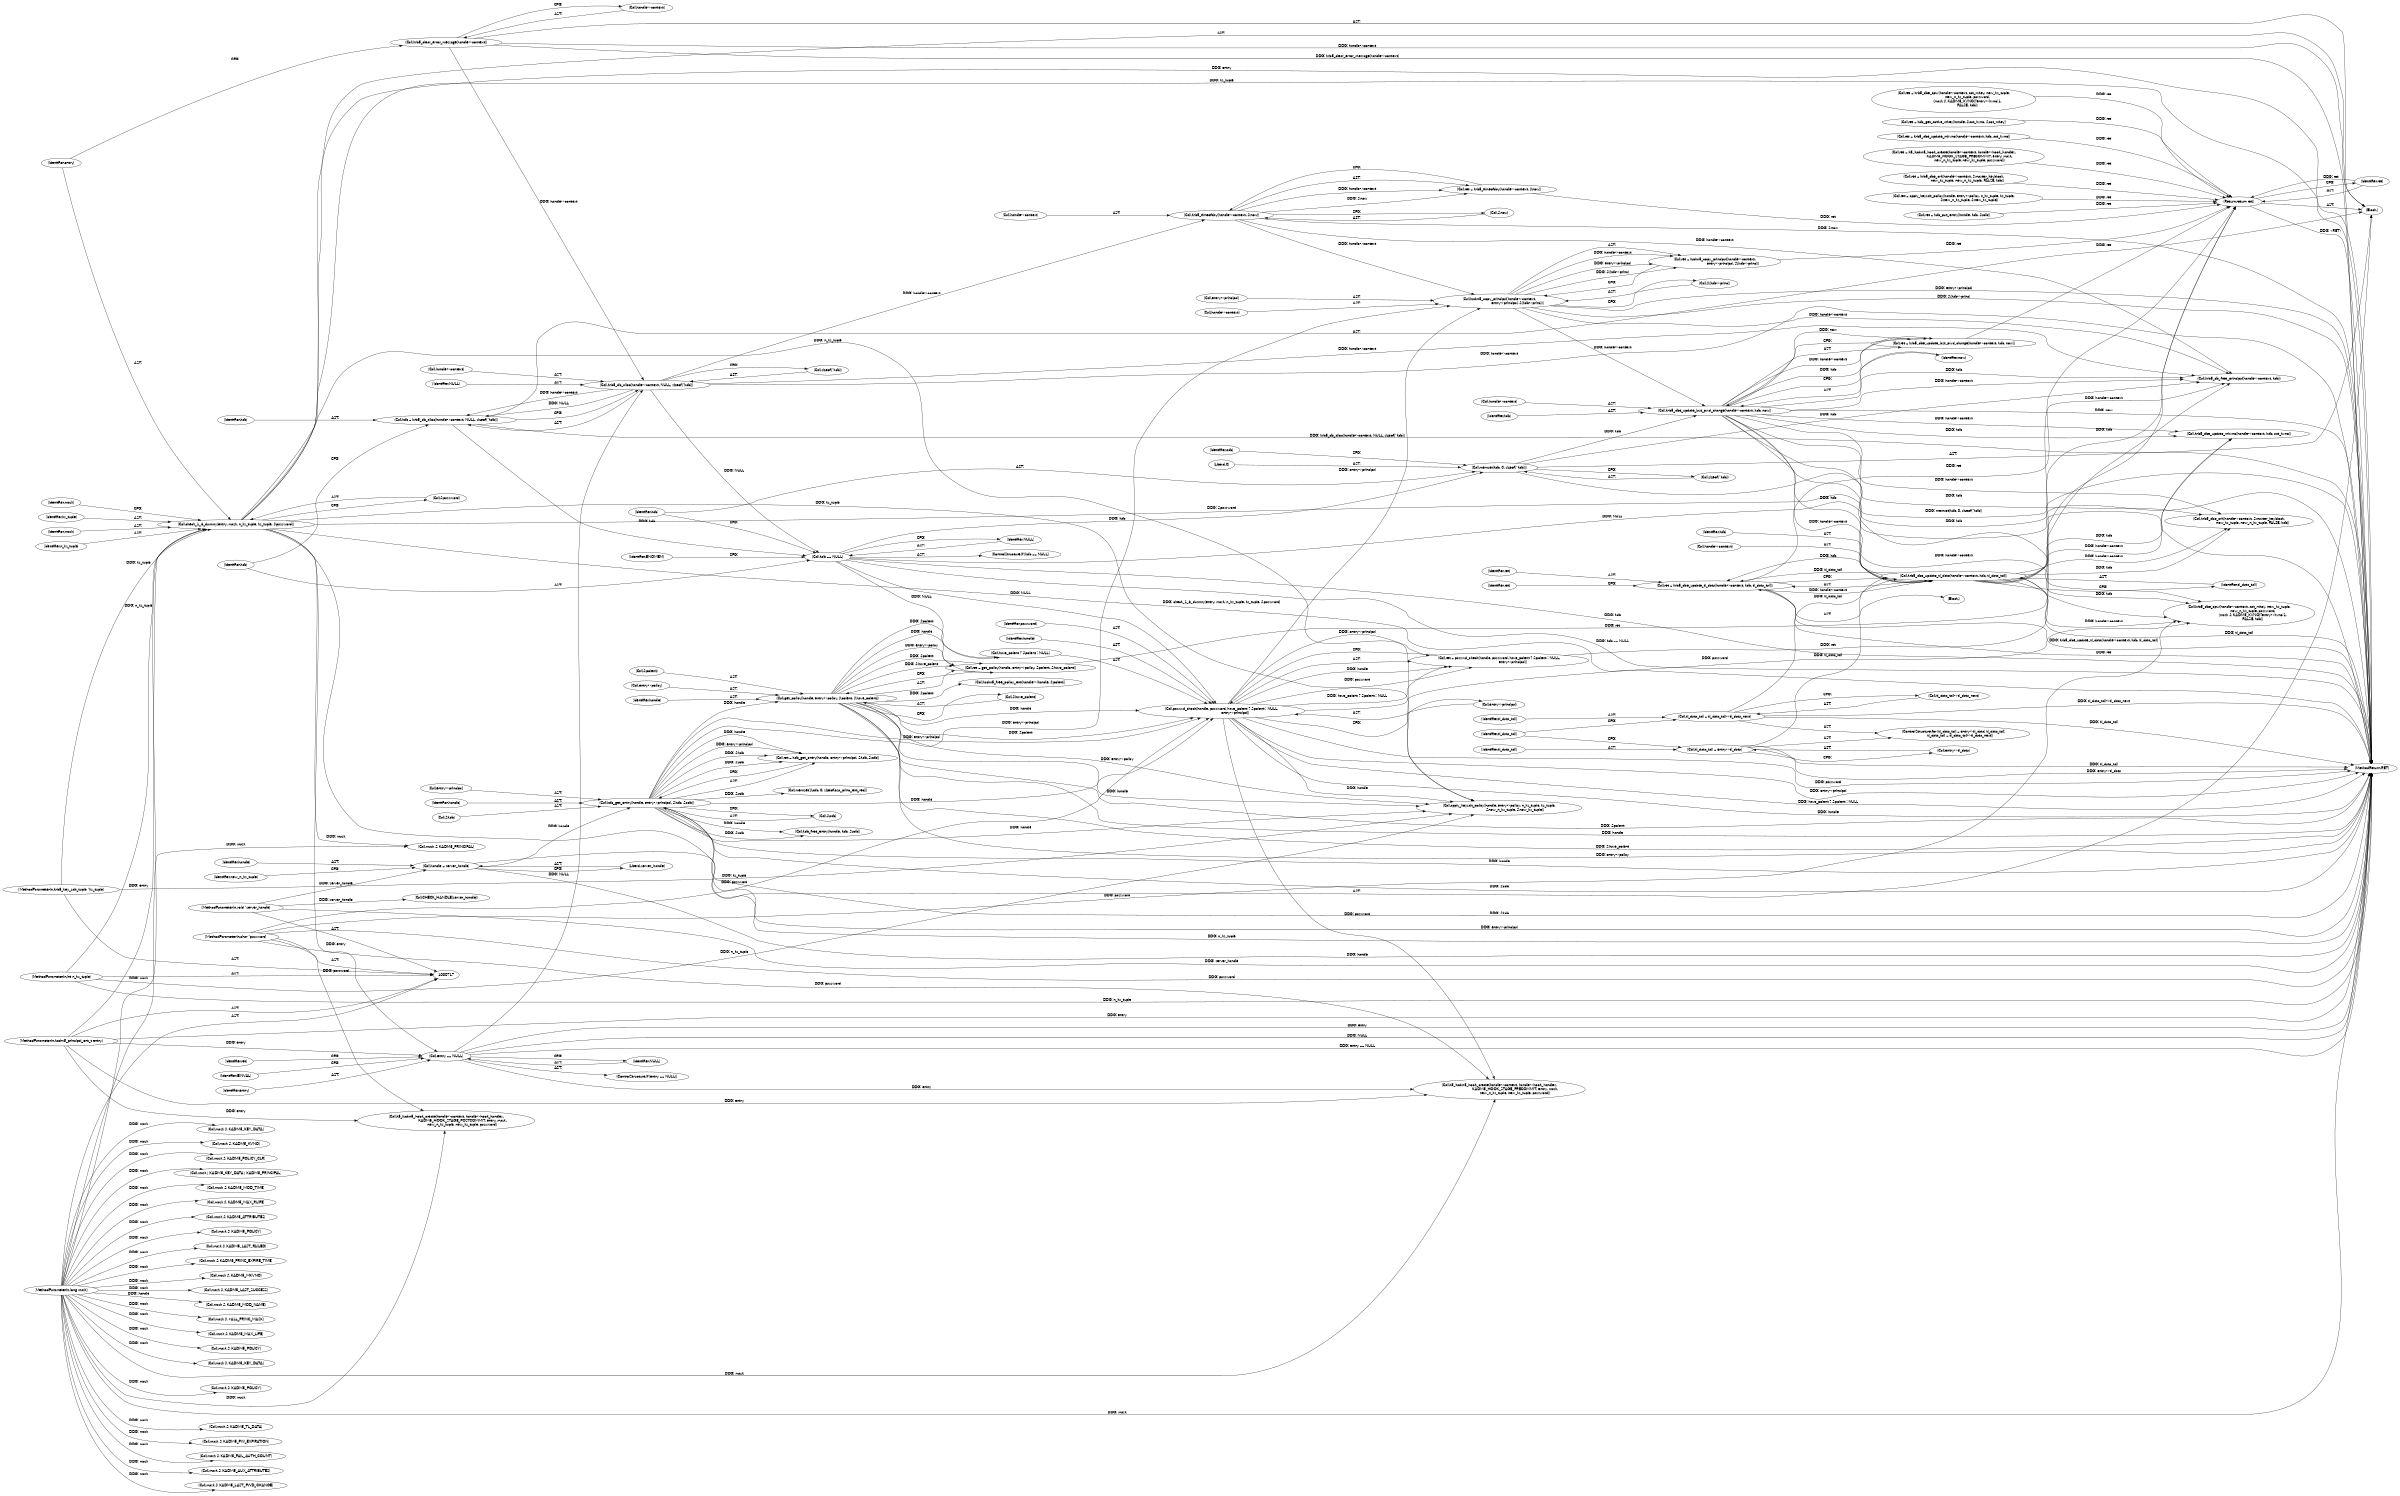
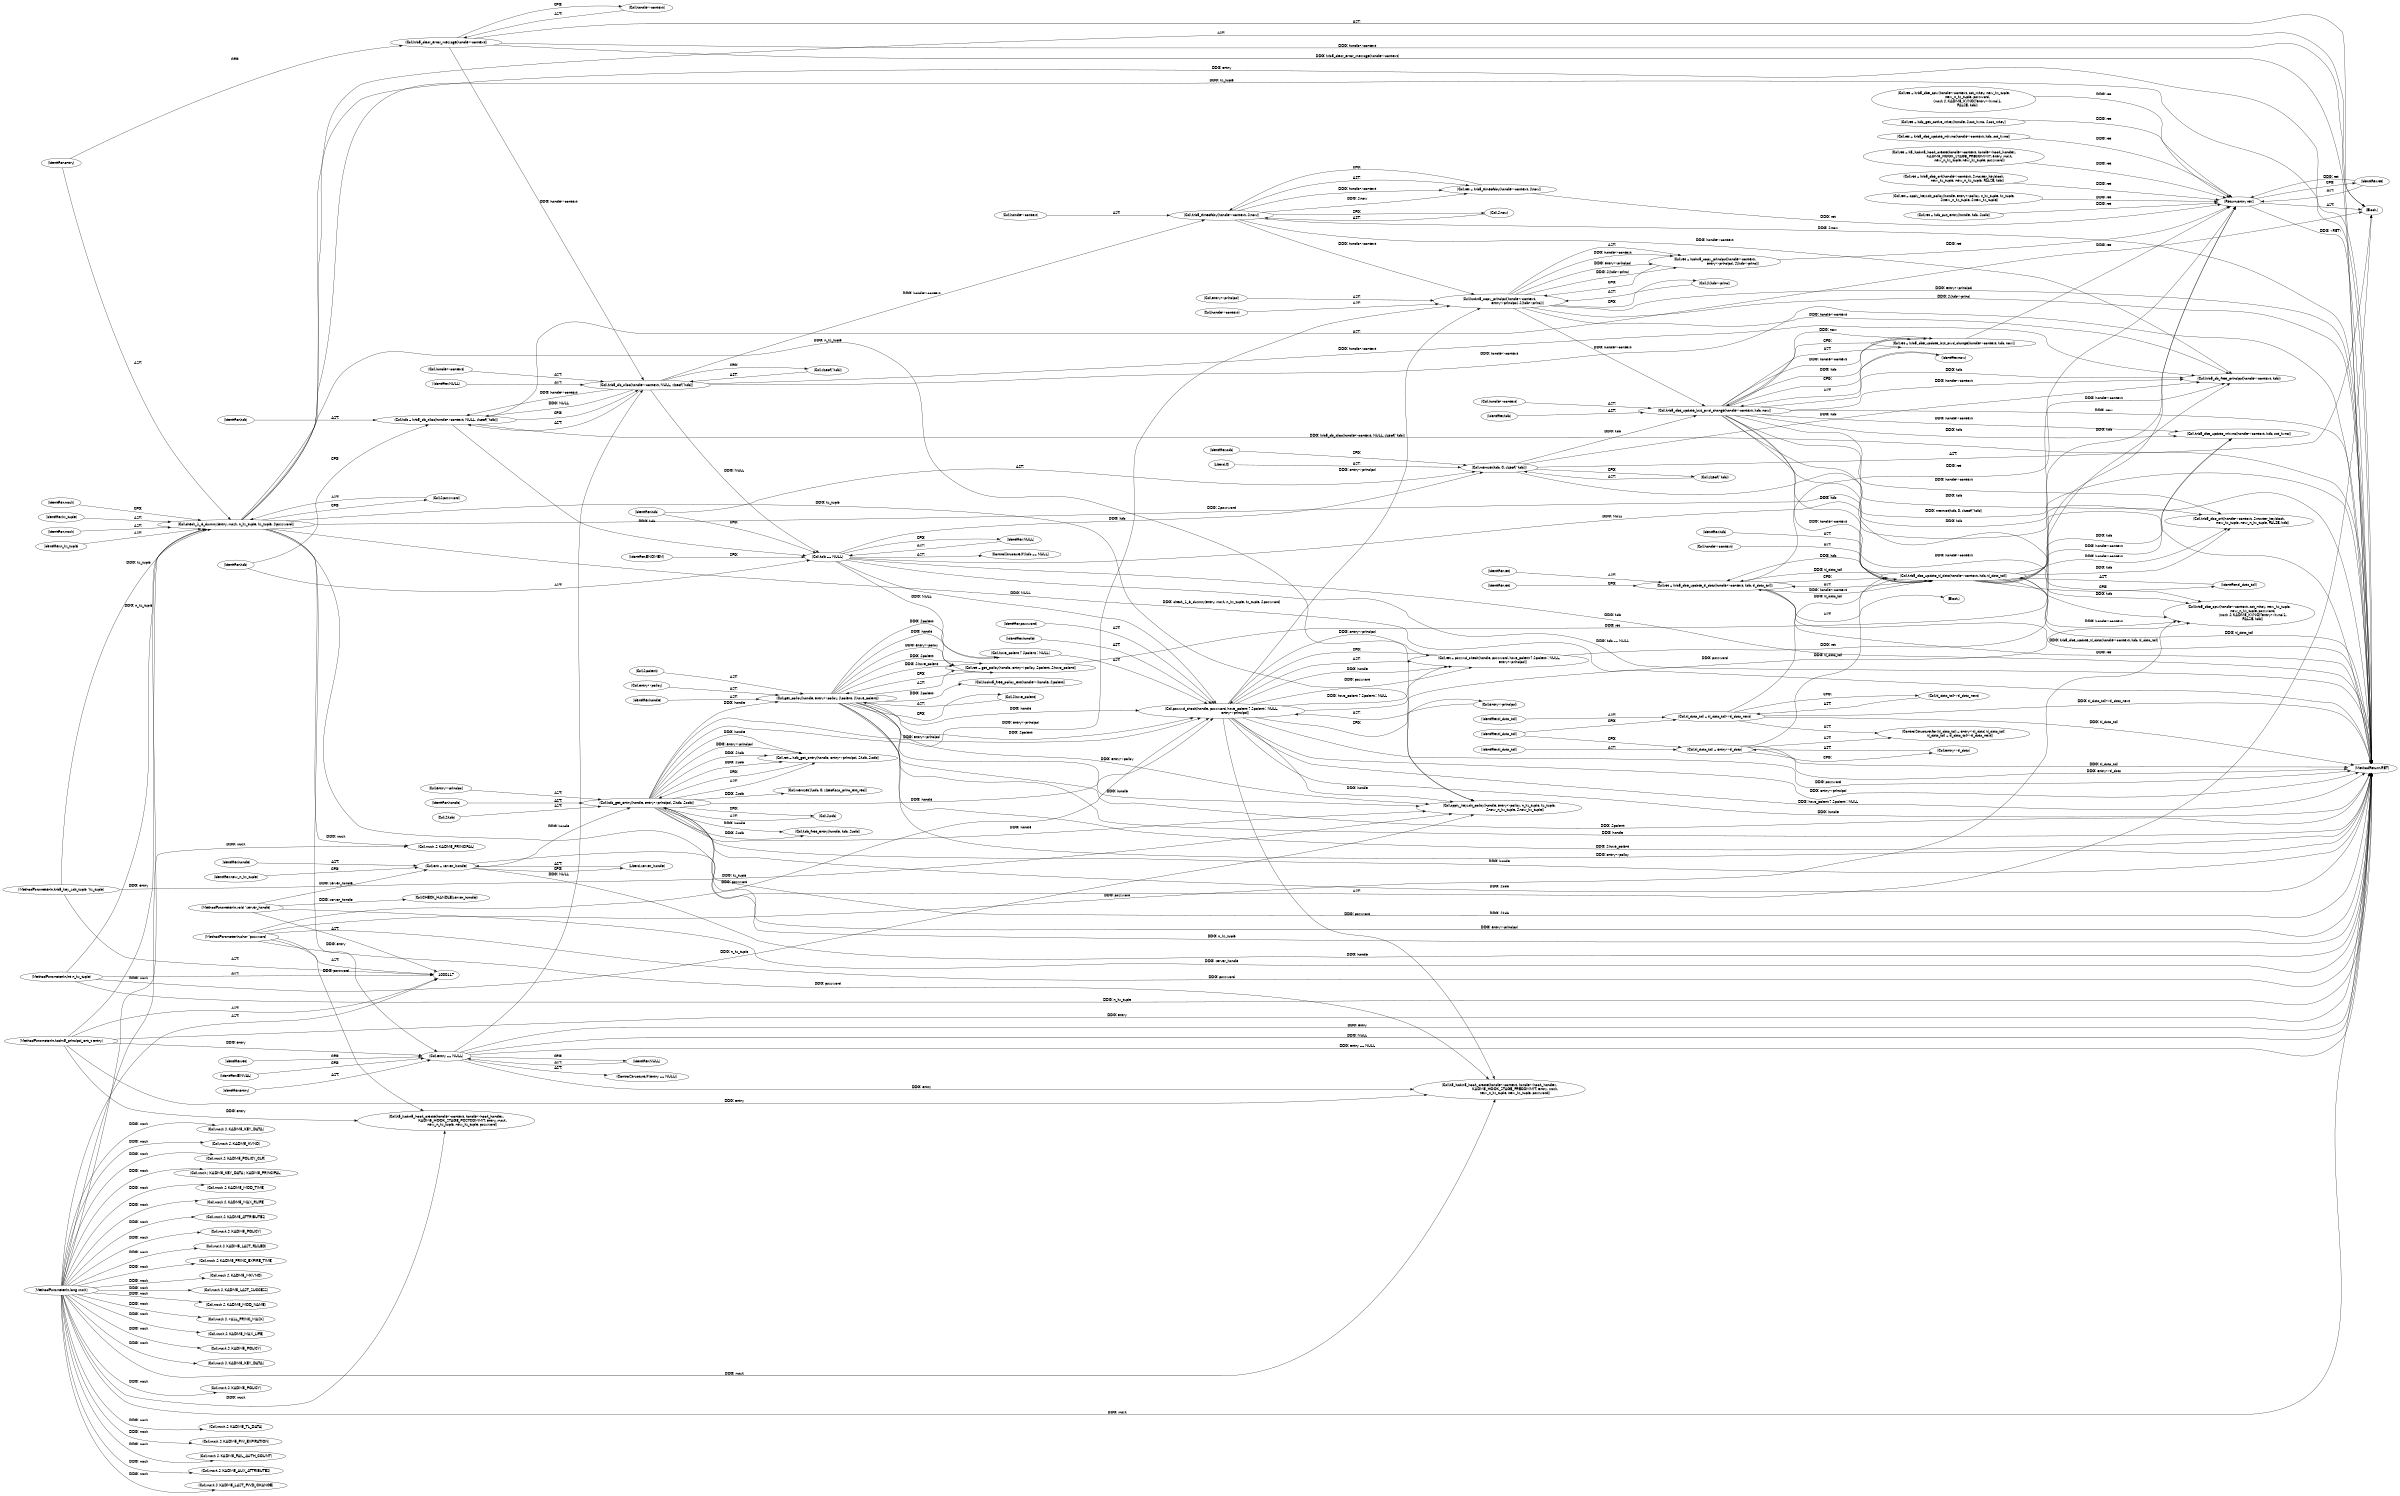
(2239, 202) -> (2239, 202)
(446, 866) -> (446, 866)
(446, 975) -> (446, 975)
(139, 1294) -> (139, 1294)
